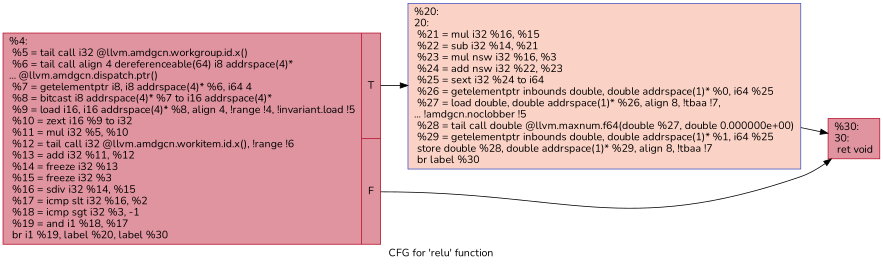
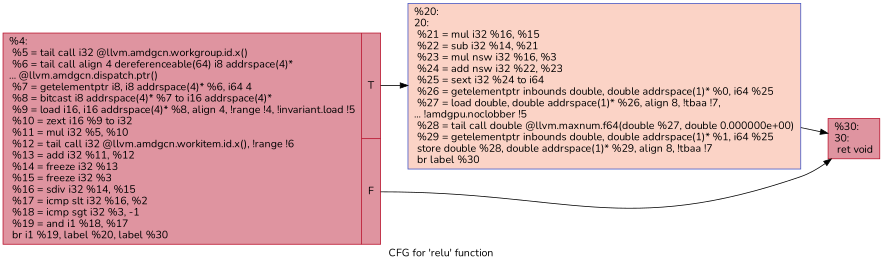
(470, 114) -> (471, 114)
